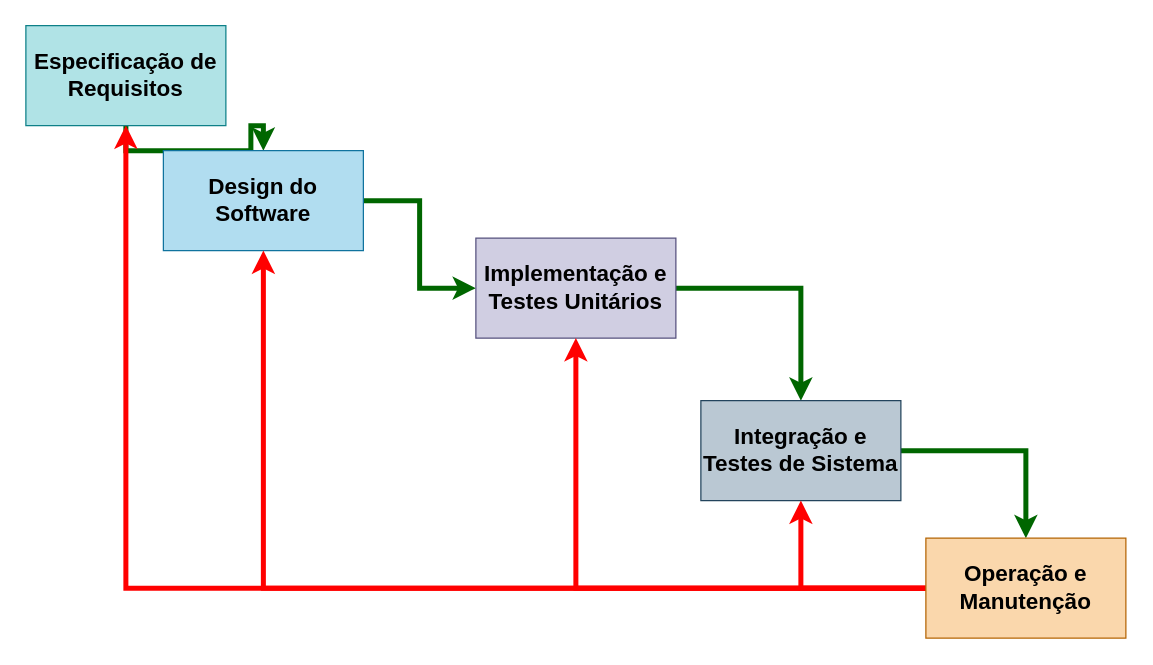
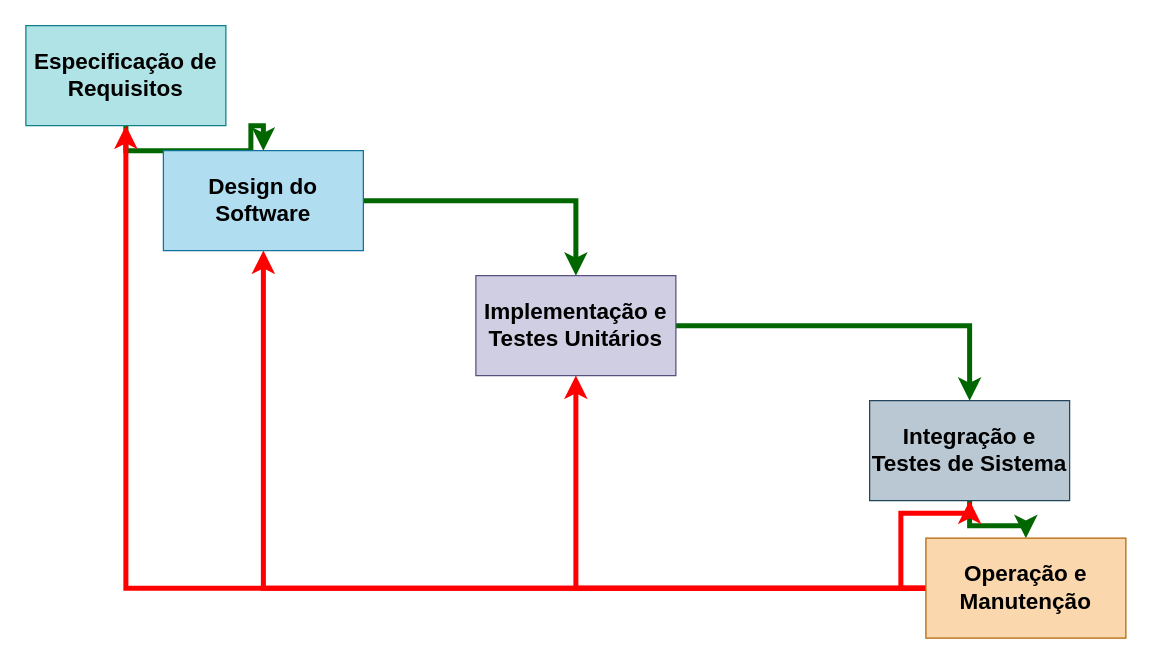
(576, 288) -> (576, 326)
(801, 451) -> (969, 451)
